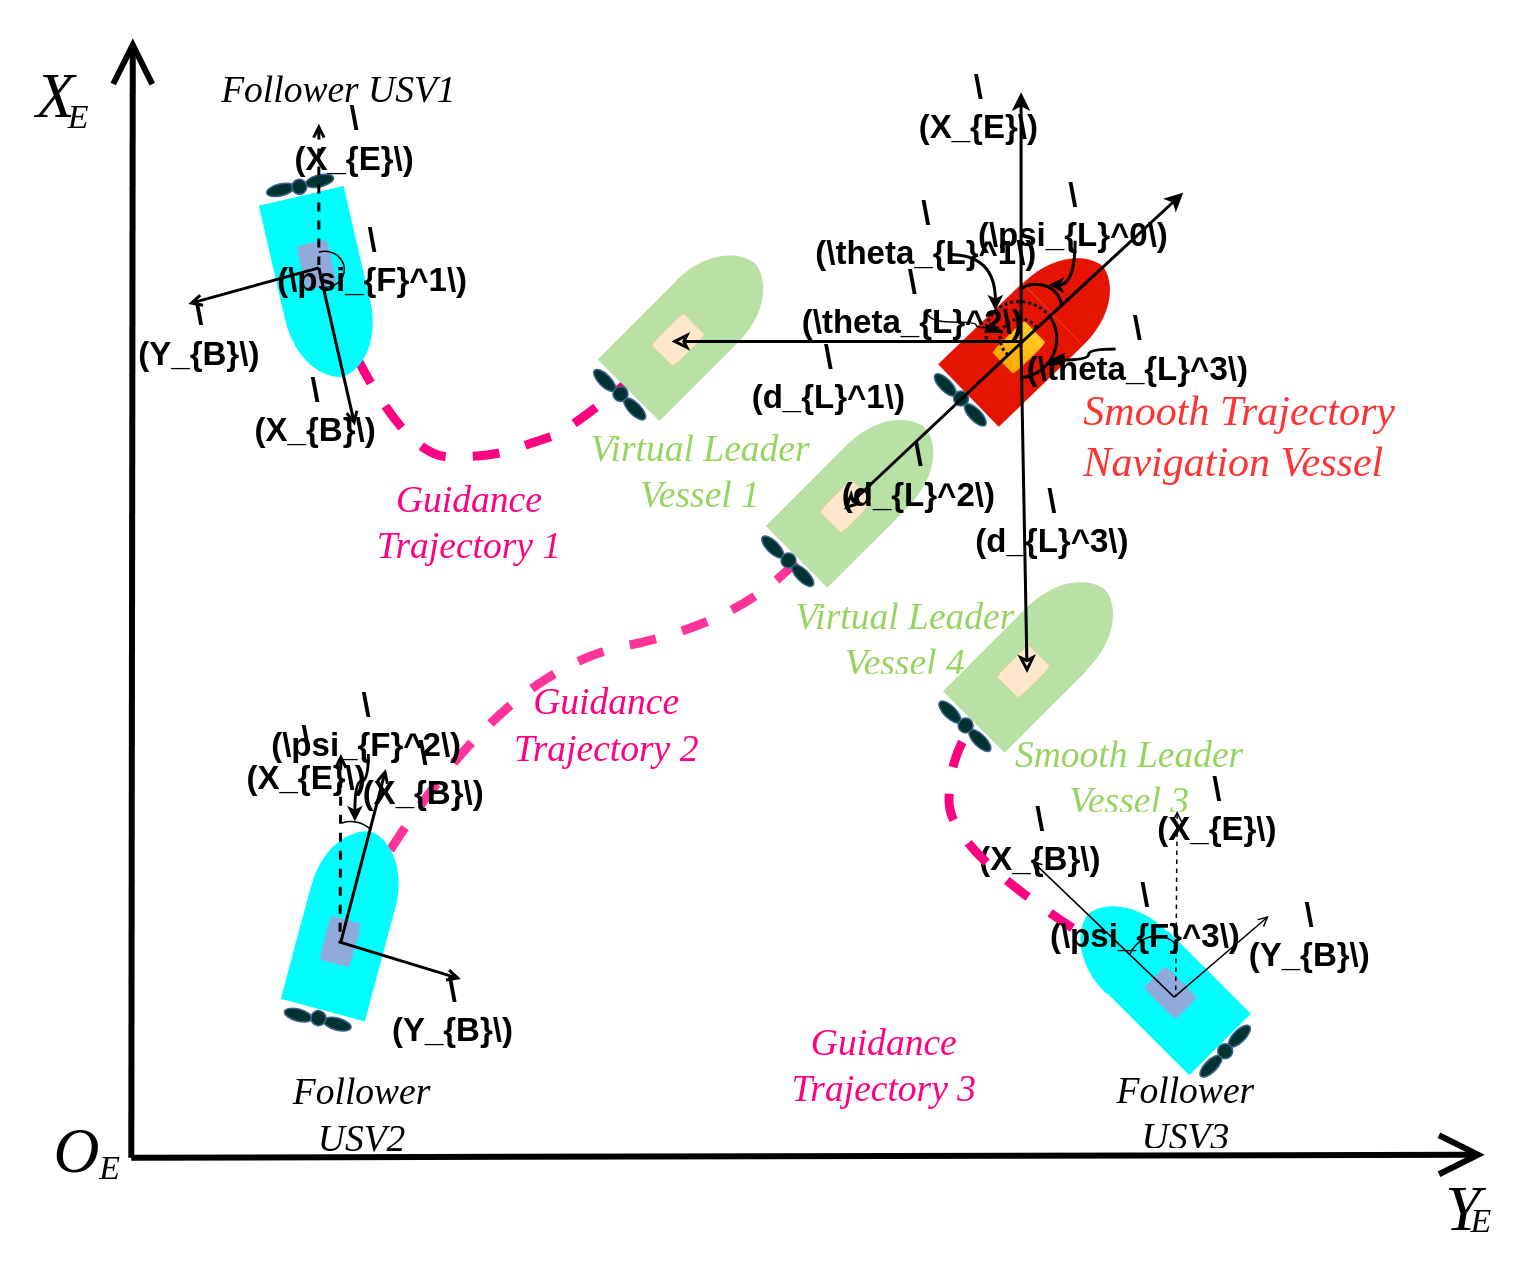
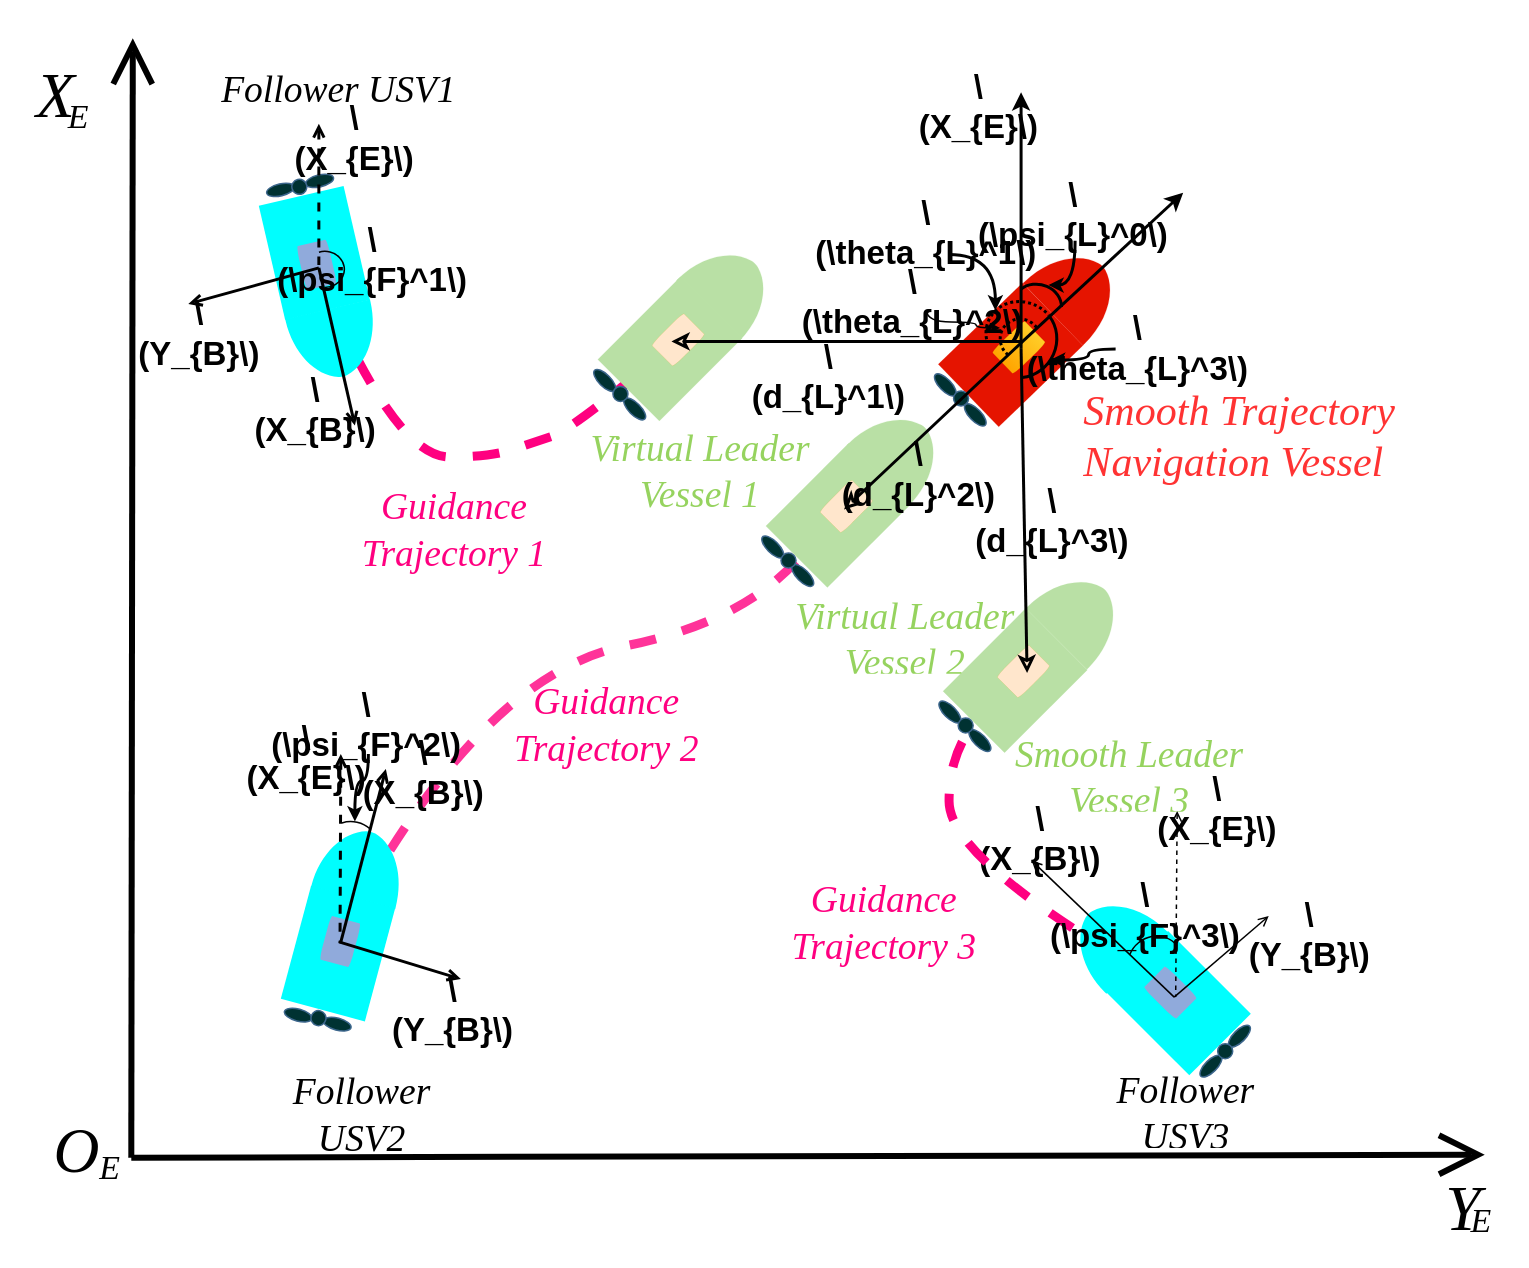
(470, 521) -> (455, 529)
(905, 632) -> (905, 632)
(884, 1065) -> (884, 923)
